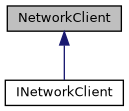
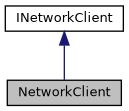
(64, 63) -> (64, 63)
